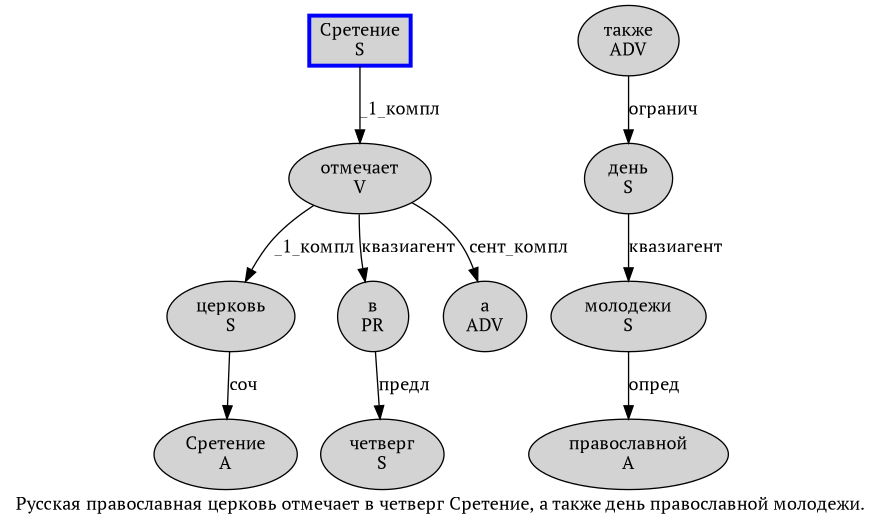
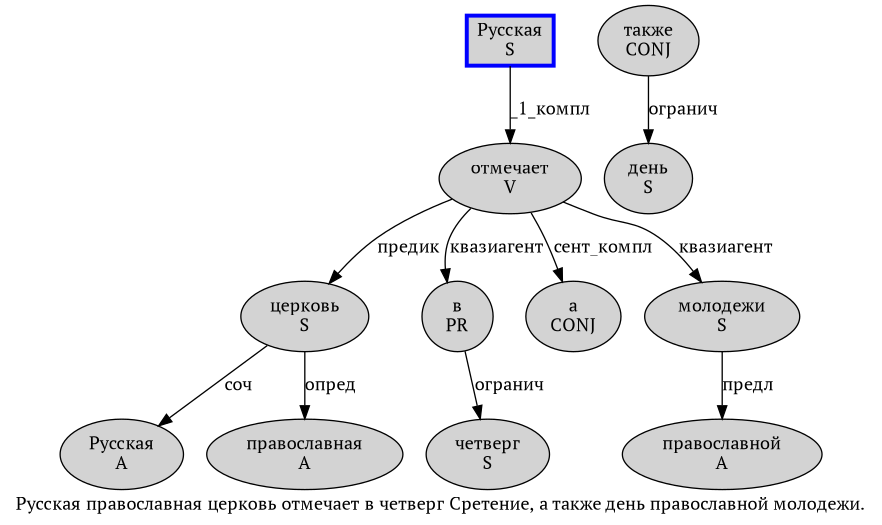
(360, 41) -> (510, 41)
(629, 41) -> (648, 41)
(629, 241) -> (635, 225)
(315, 248) -> (409, 248)
(485, 316) -> (573, 316)
(405, 385) -> (510, 385)
(655, 385) -> (749, 385)
(226, 454) -> (122, 454)
none -> (305, 454)
